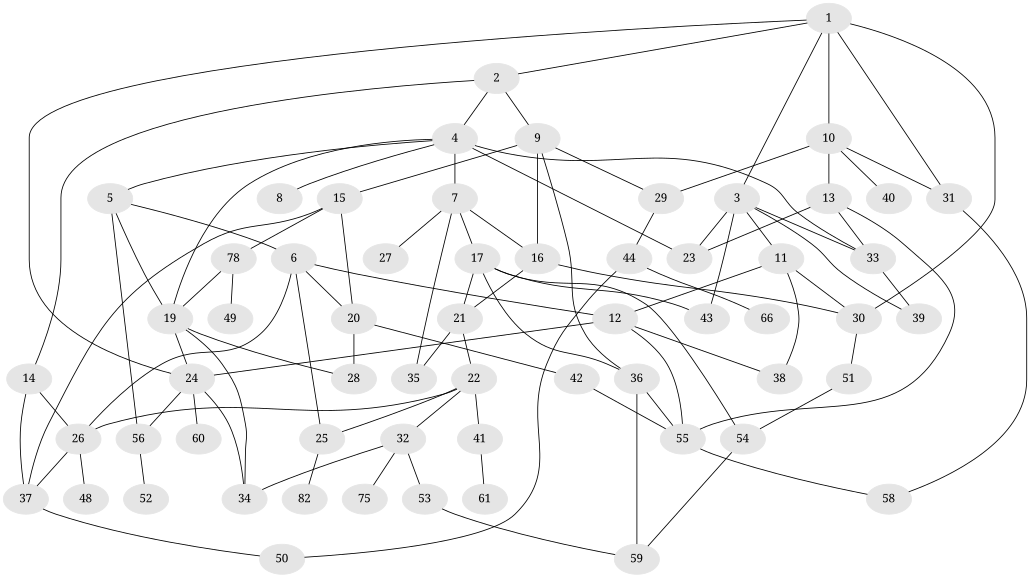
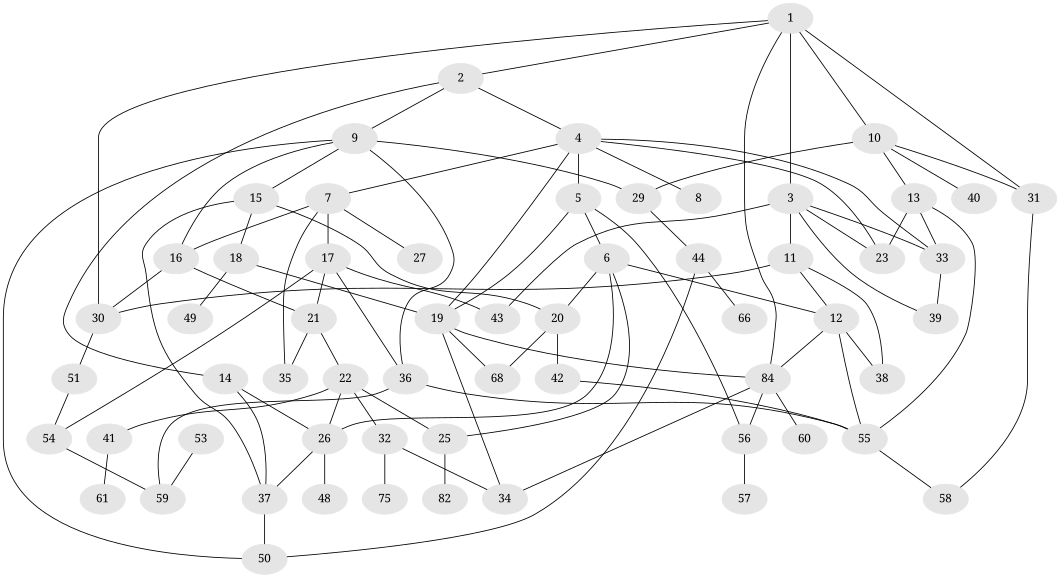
(234, 259) -> (236, 259)
none -> (3, 321)
(192, 379) -> (768, 379)
(354, 379) -> (497, 379)
(414, 469) -> none
(146, 499) -> (745, 499)
